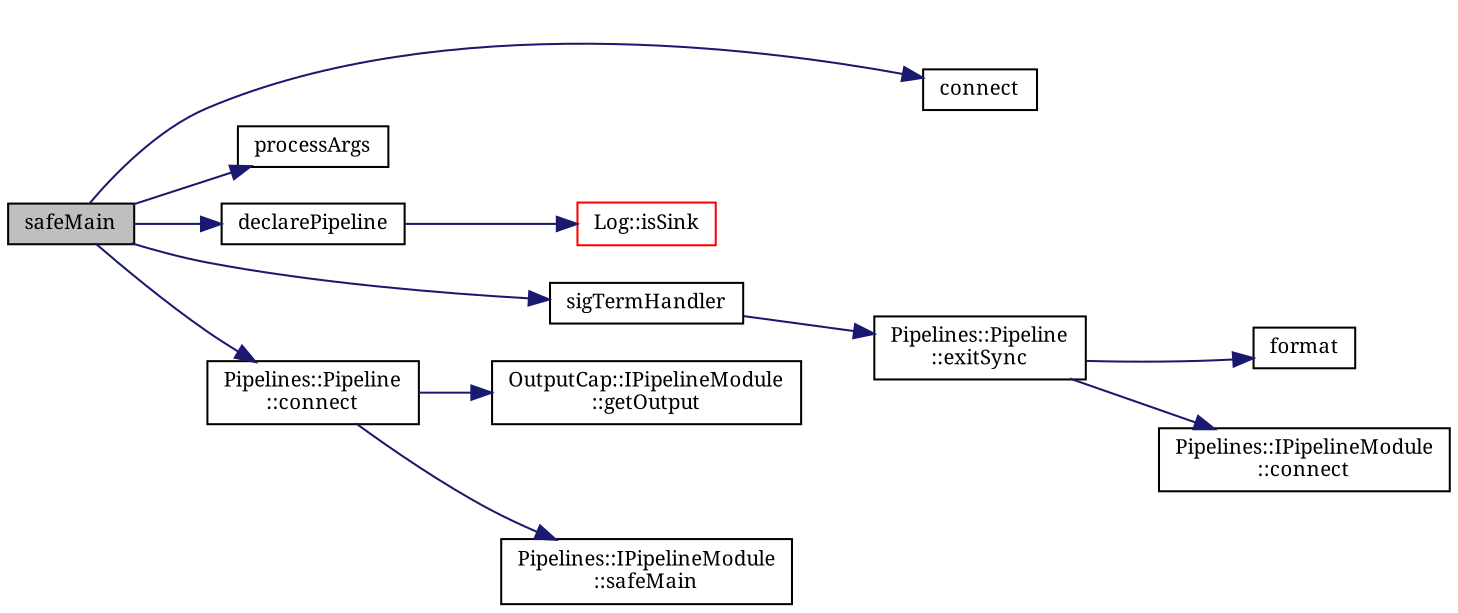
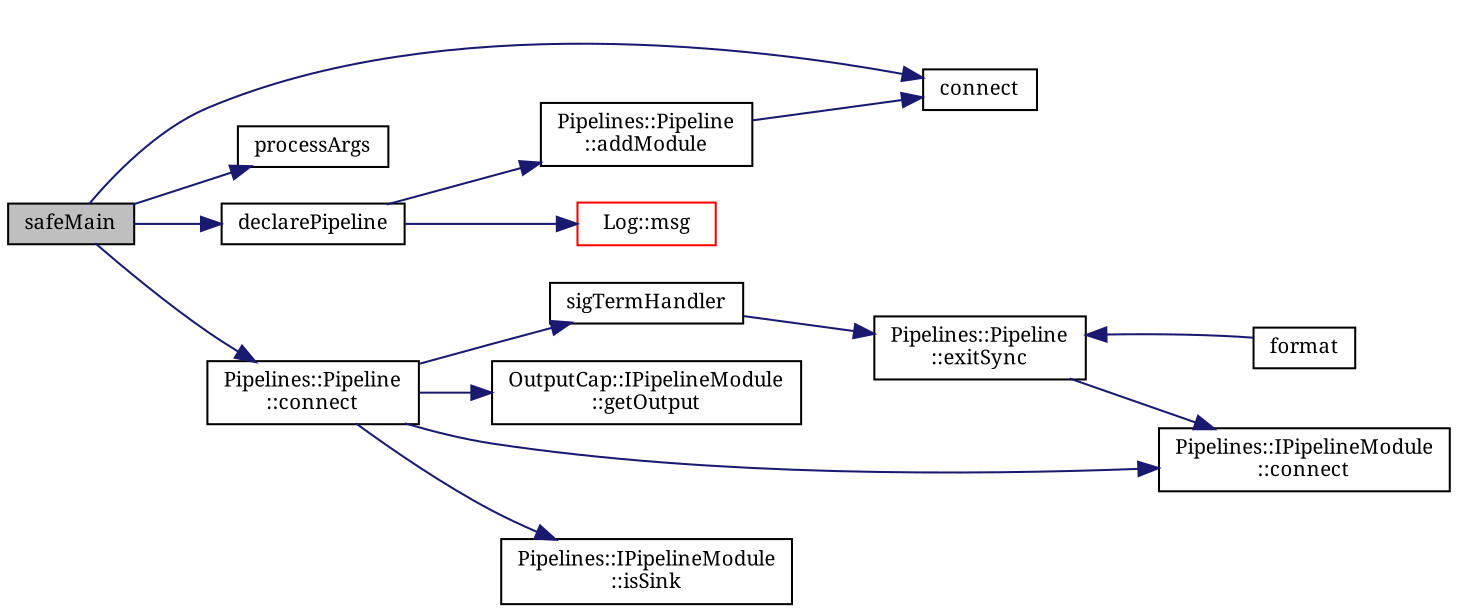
none -> (647, 134)
(647, 224) -> (647, 224)
(328, 281) -> (485, 346)
(1160, 362) -> (1180, 335)
none -> (770, 469)
(647, 572) -> (647, 572)
